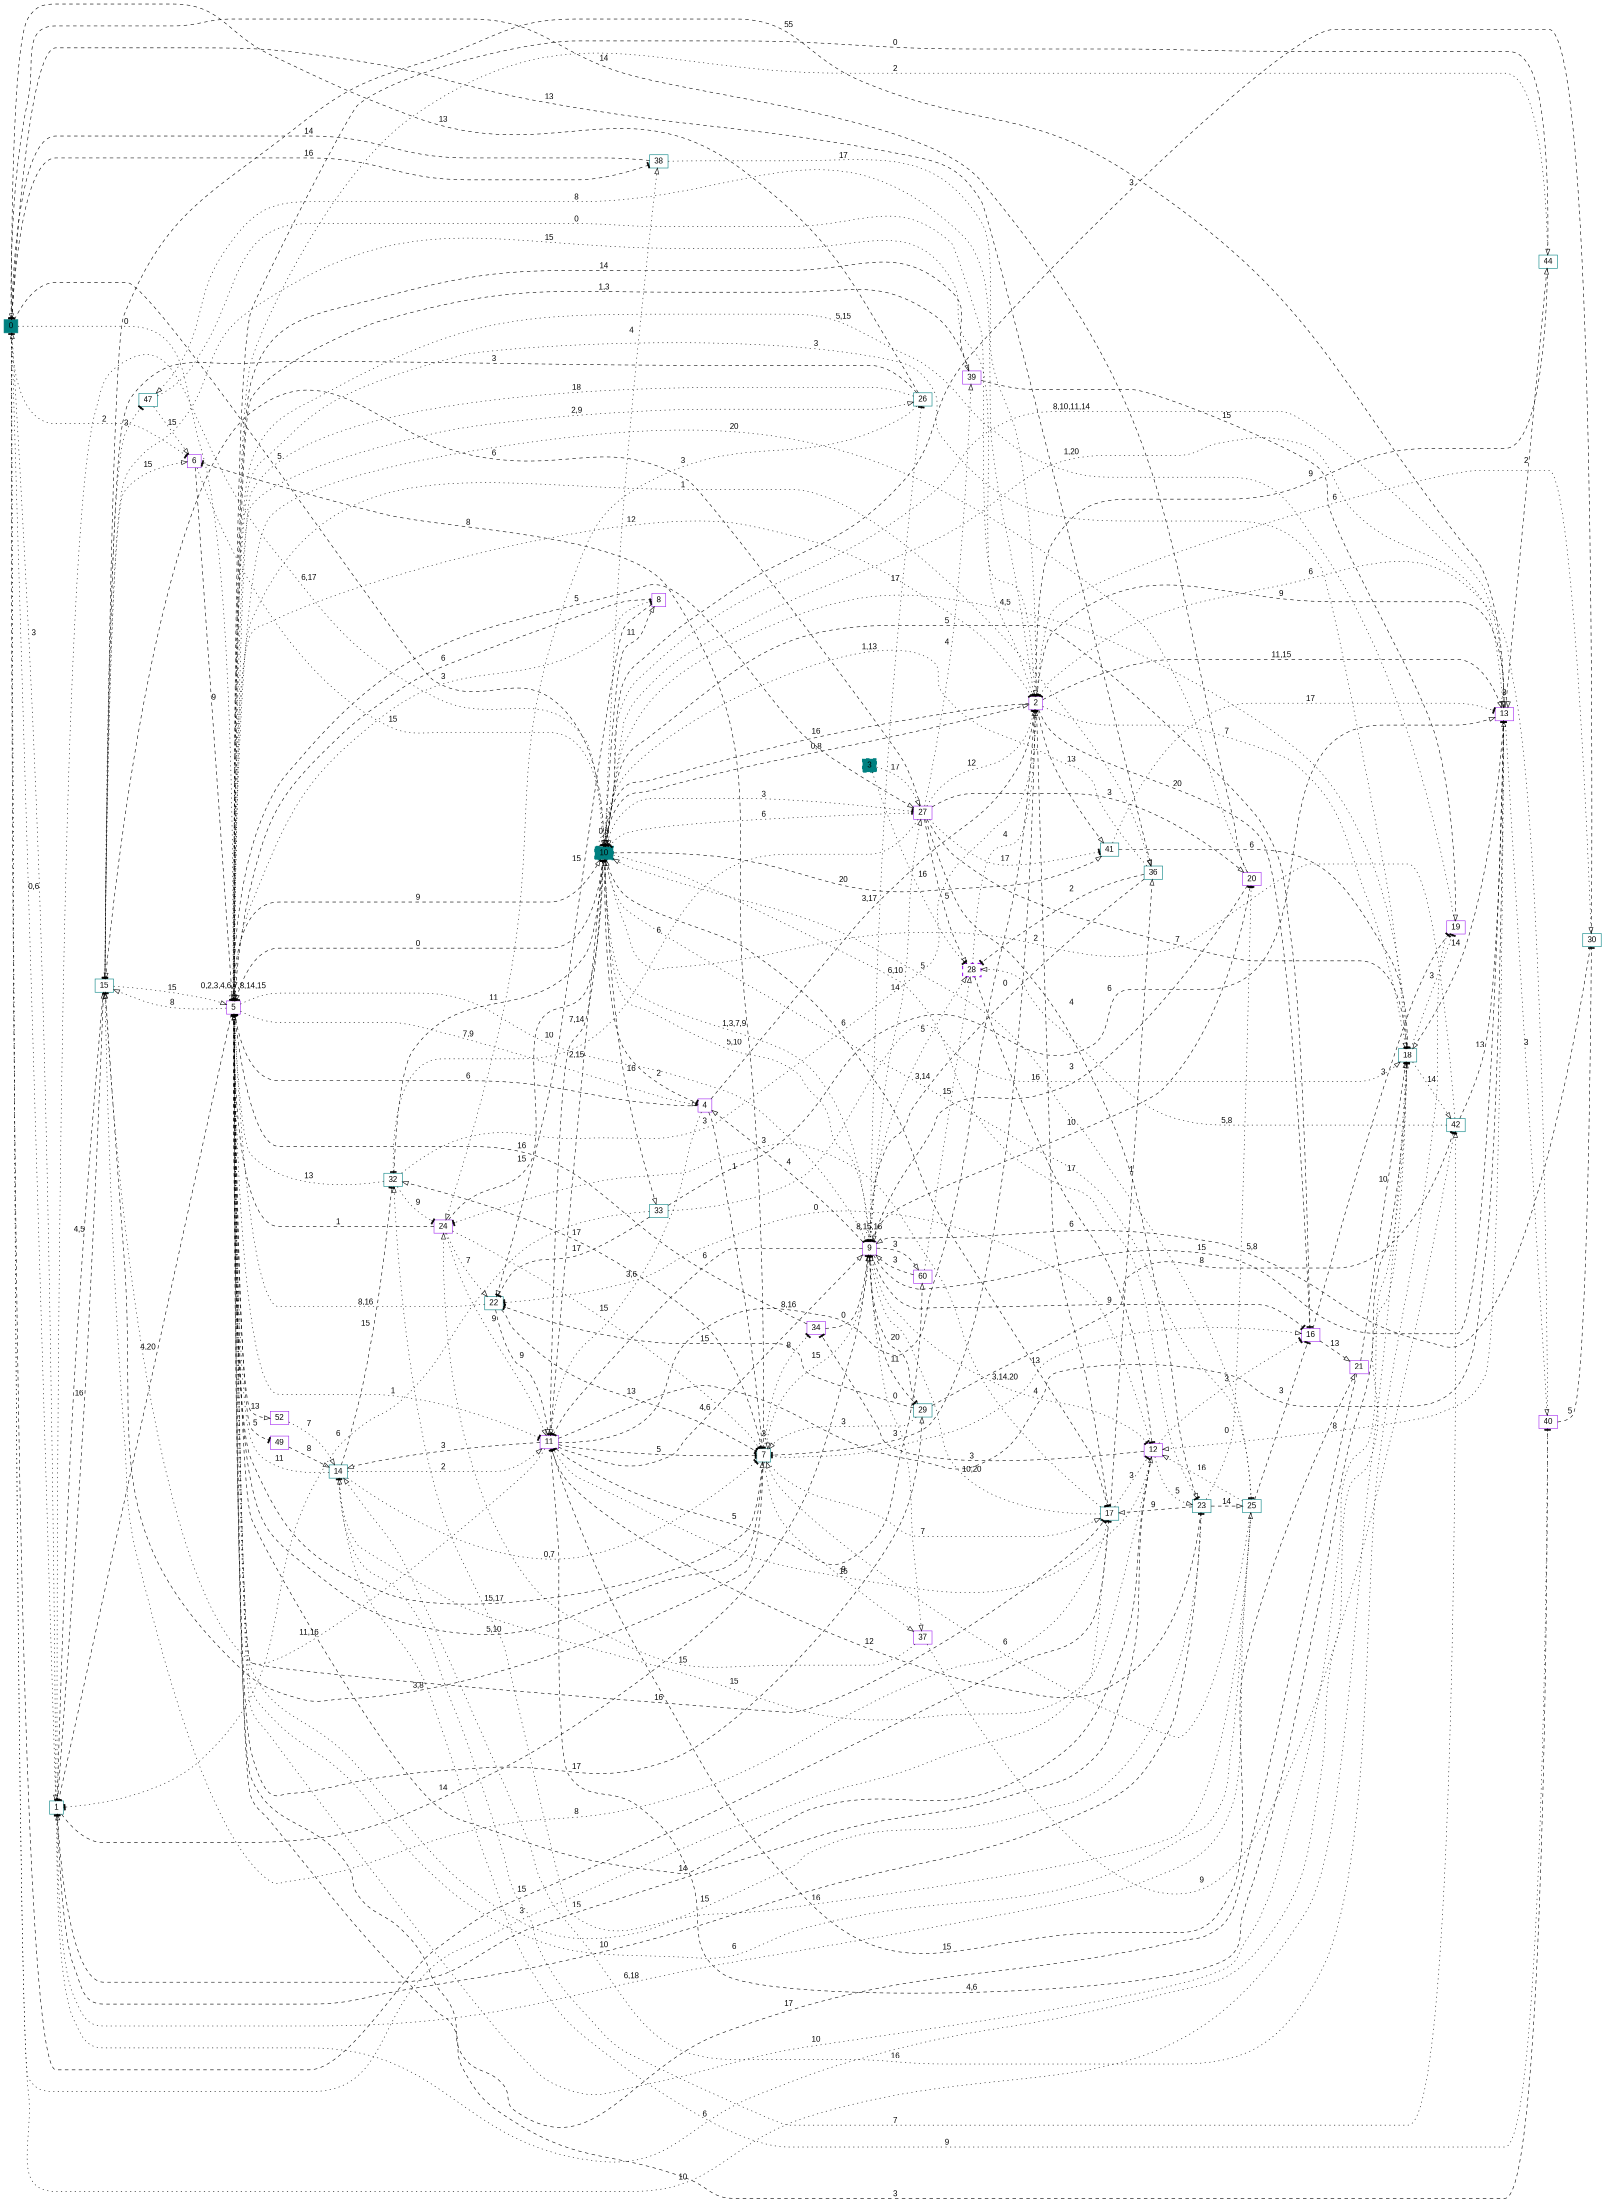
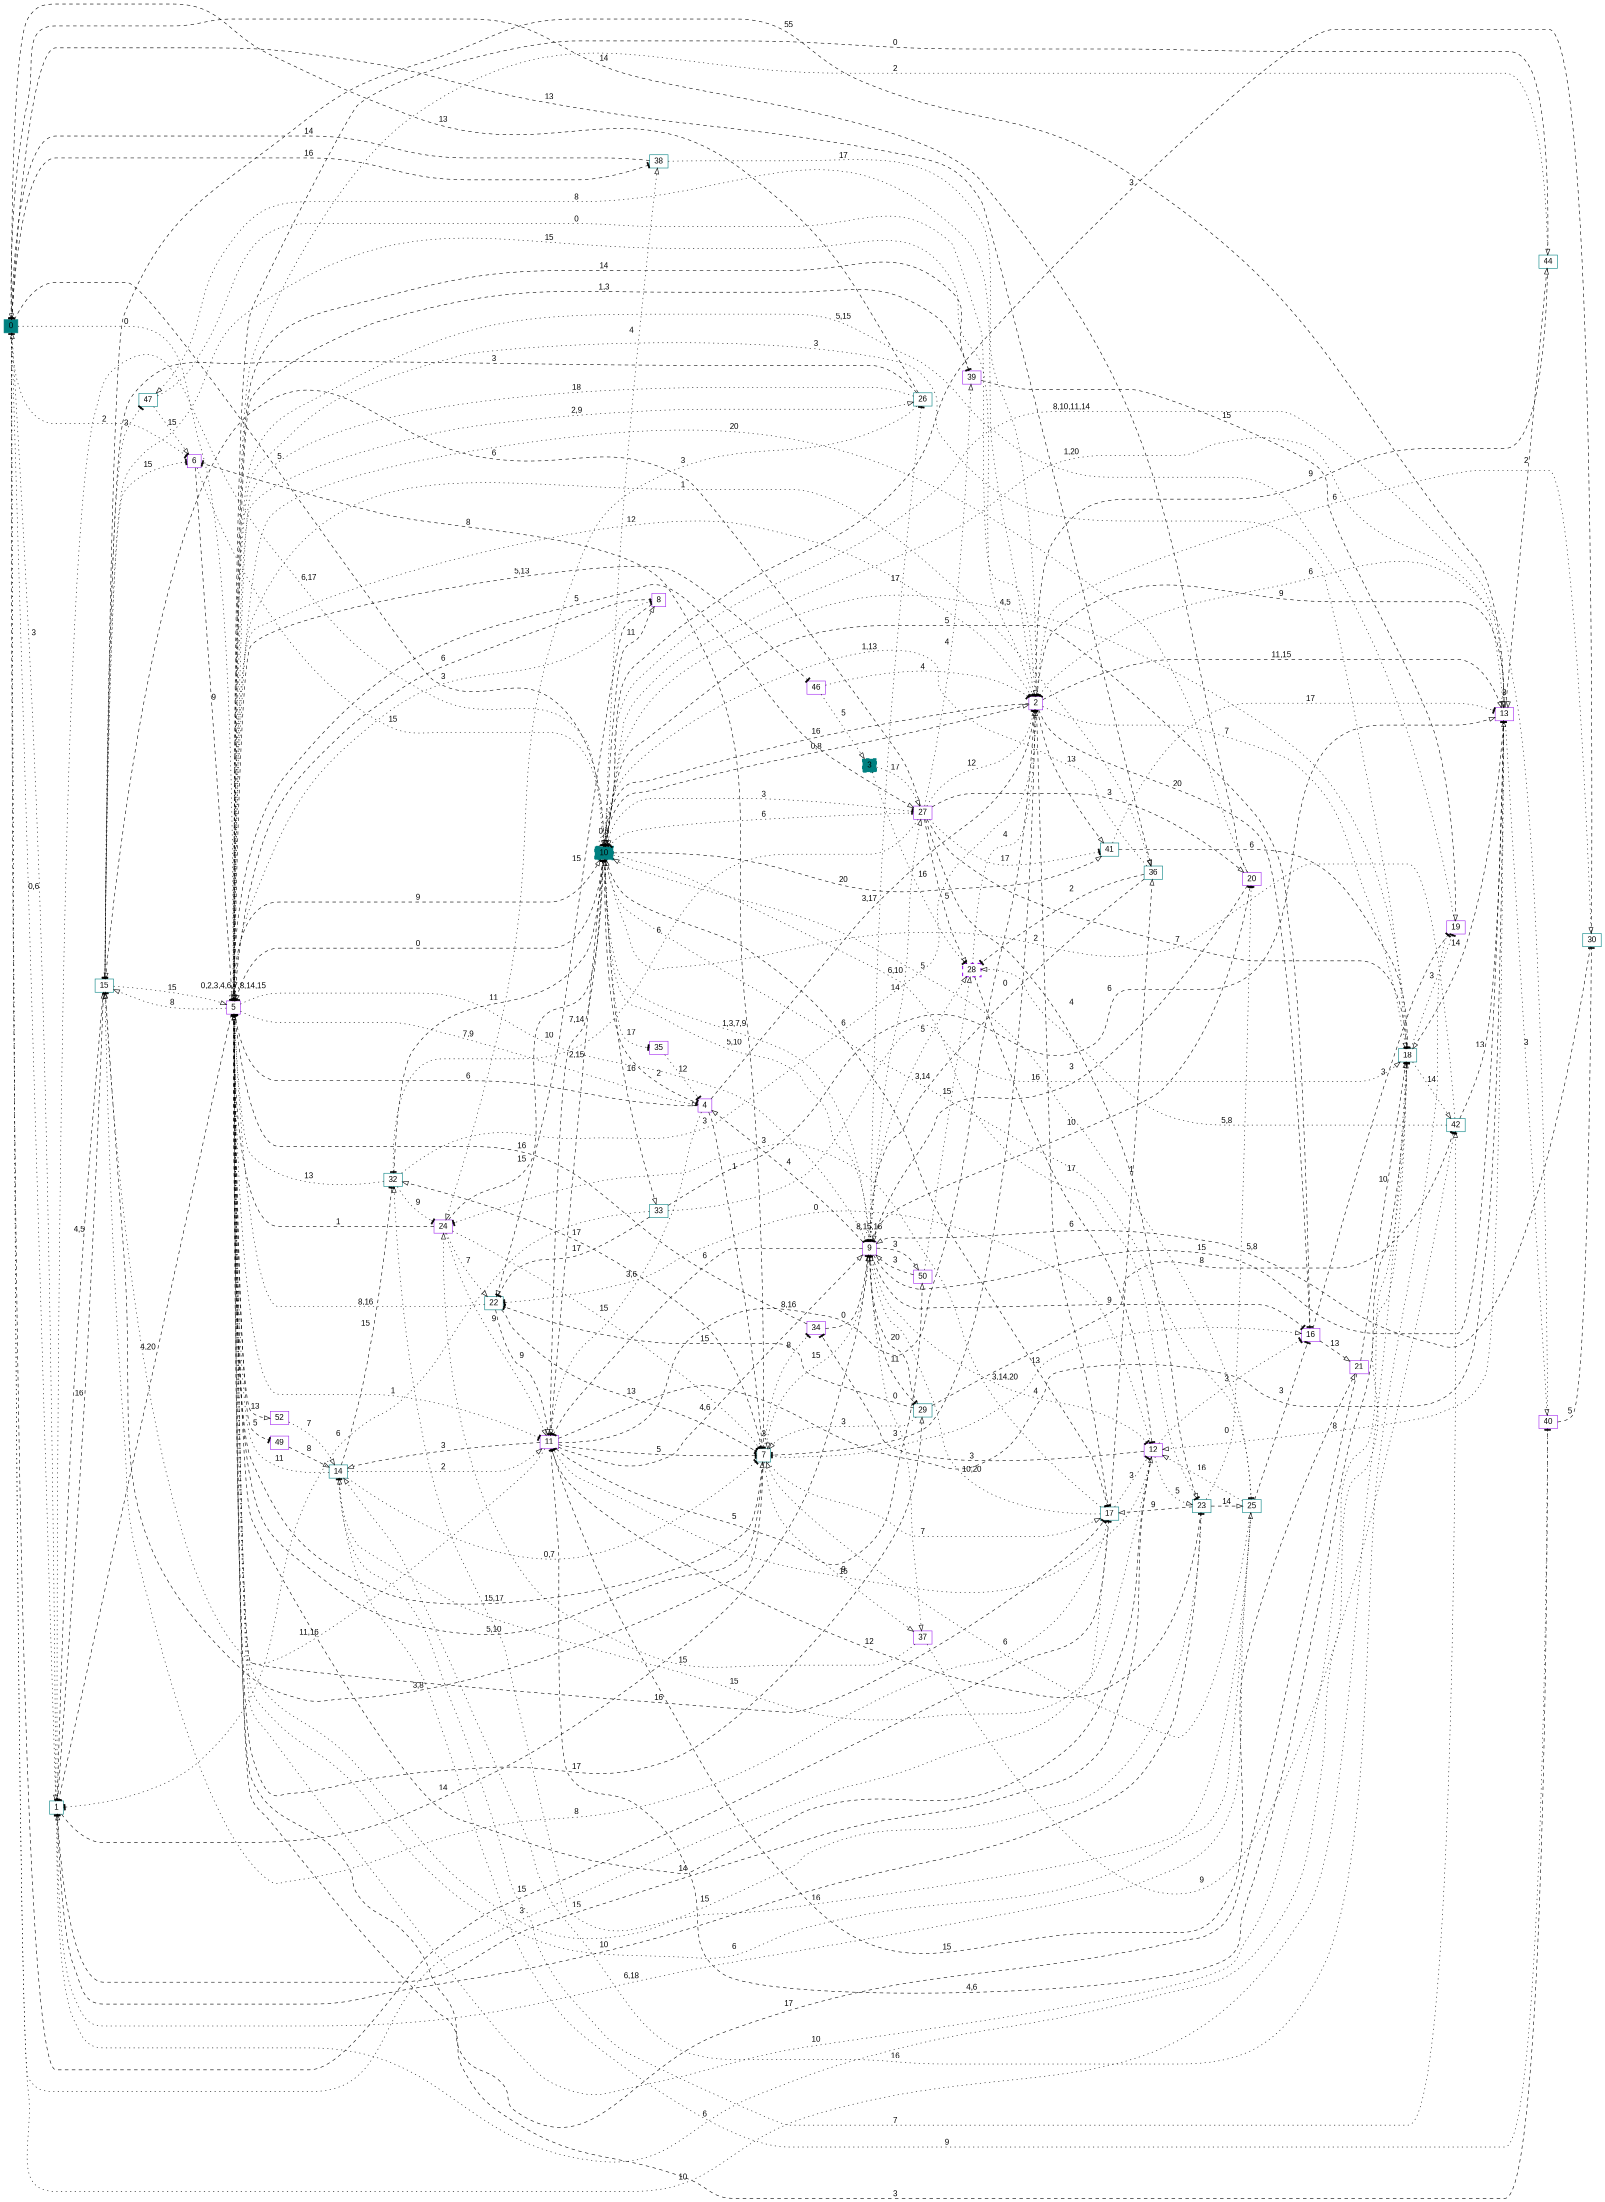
(321, 313) -> (321, 313)
none -> (816, 688)
(110, 701) -> (110, 701)
none -> (659, 1048)
(923, 1277) -> (923, 1277)
